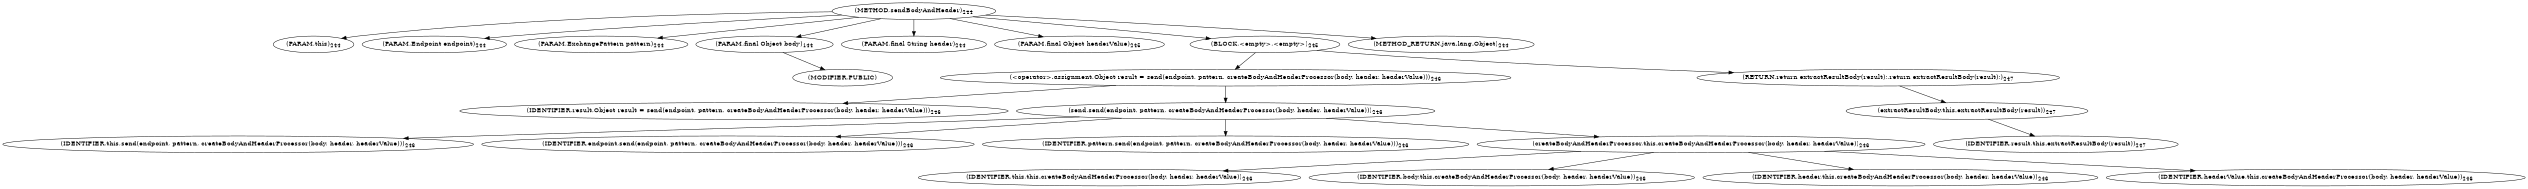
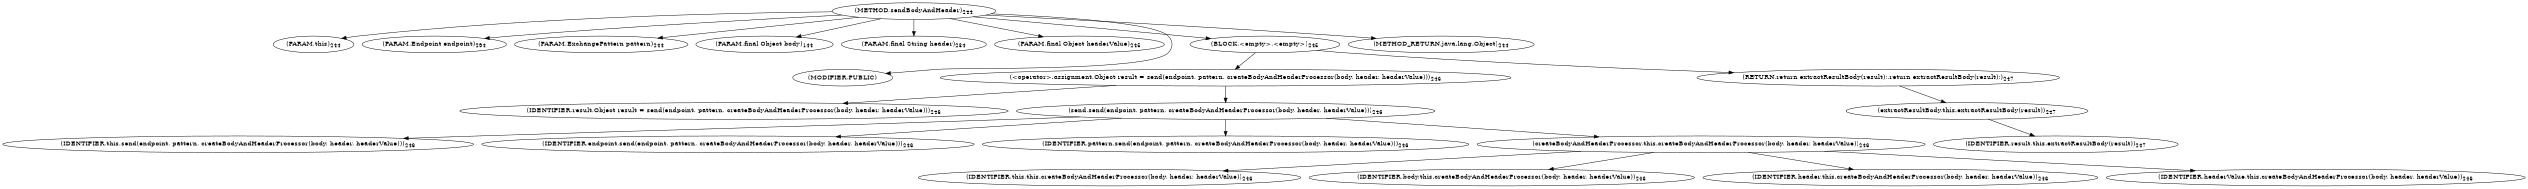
(481, 44) -> (481, 44)
(961, 44) -> (961, 44)
(802, 60) -> (1129, 63)
